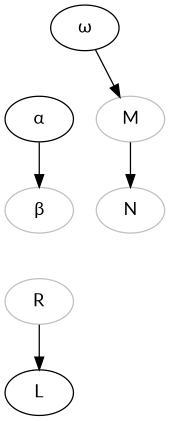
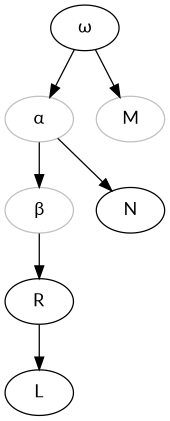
none -> (65, 68)
(39, 119) -> (39, 119)
(130, 158) -> (80, 160)
(130, 210) -> (130, 210)
none -> (39, 250)
(39, 301) -> (39, 301)
